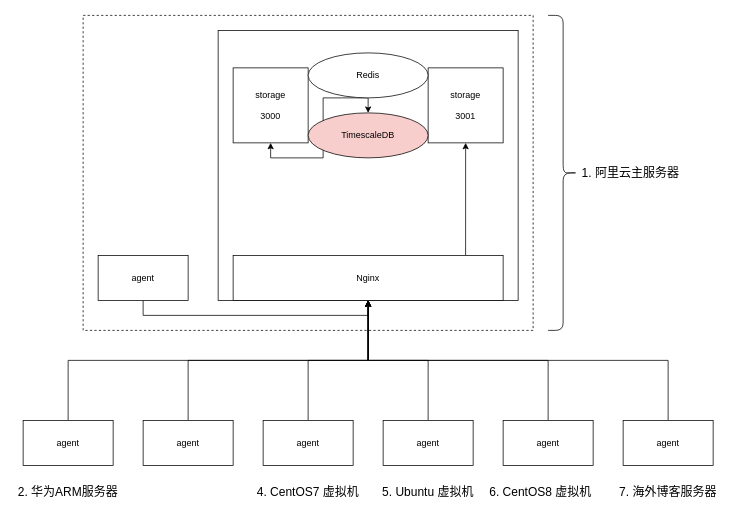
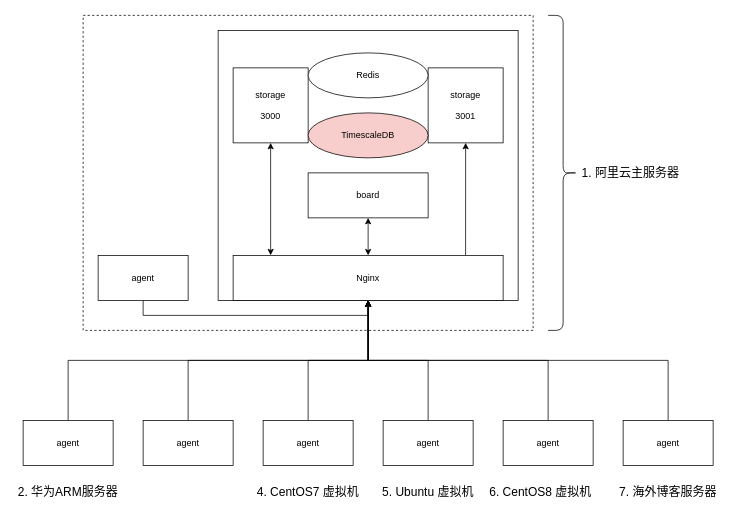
(323, 158) -> (270, 203)
none -> (368, 195)
none -> (368, 249)
